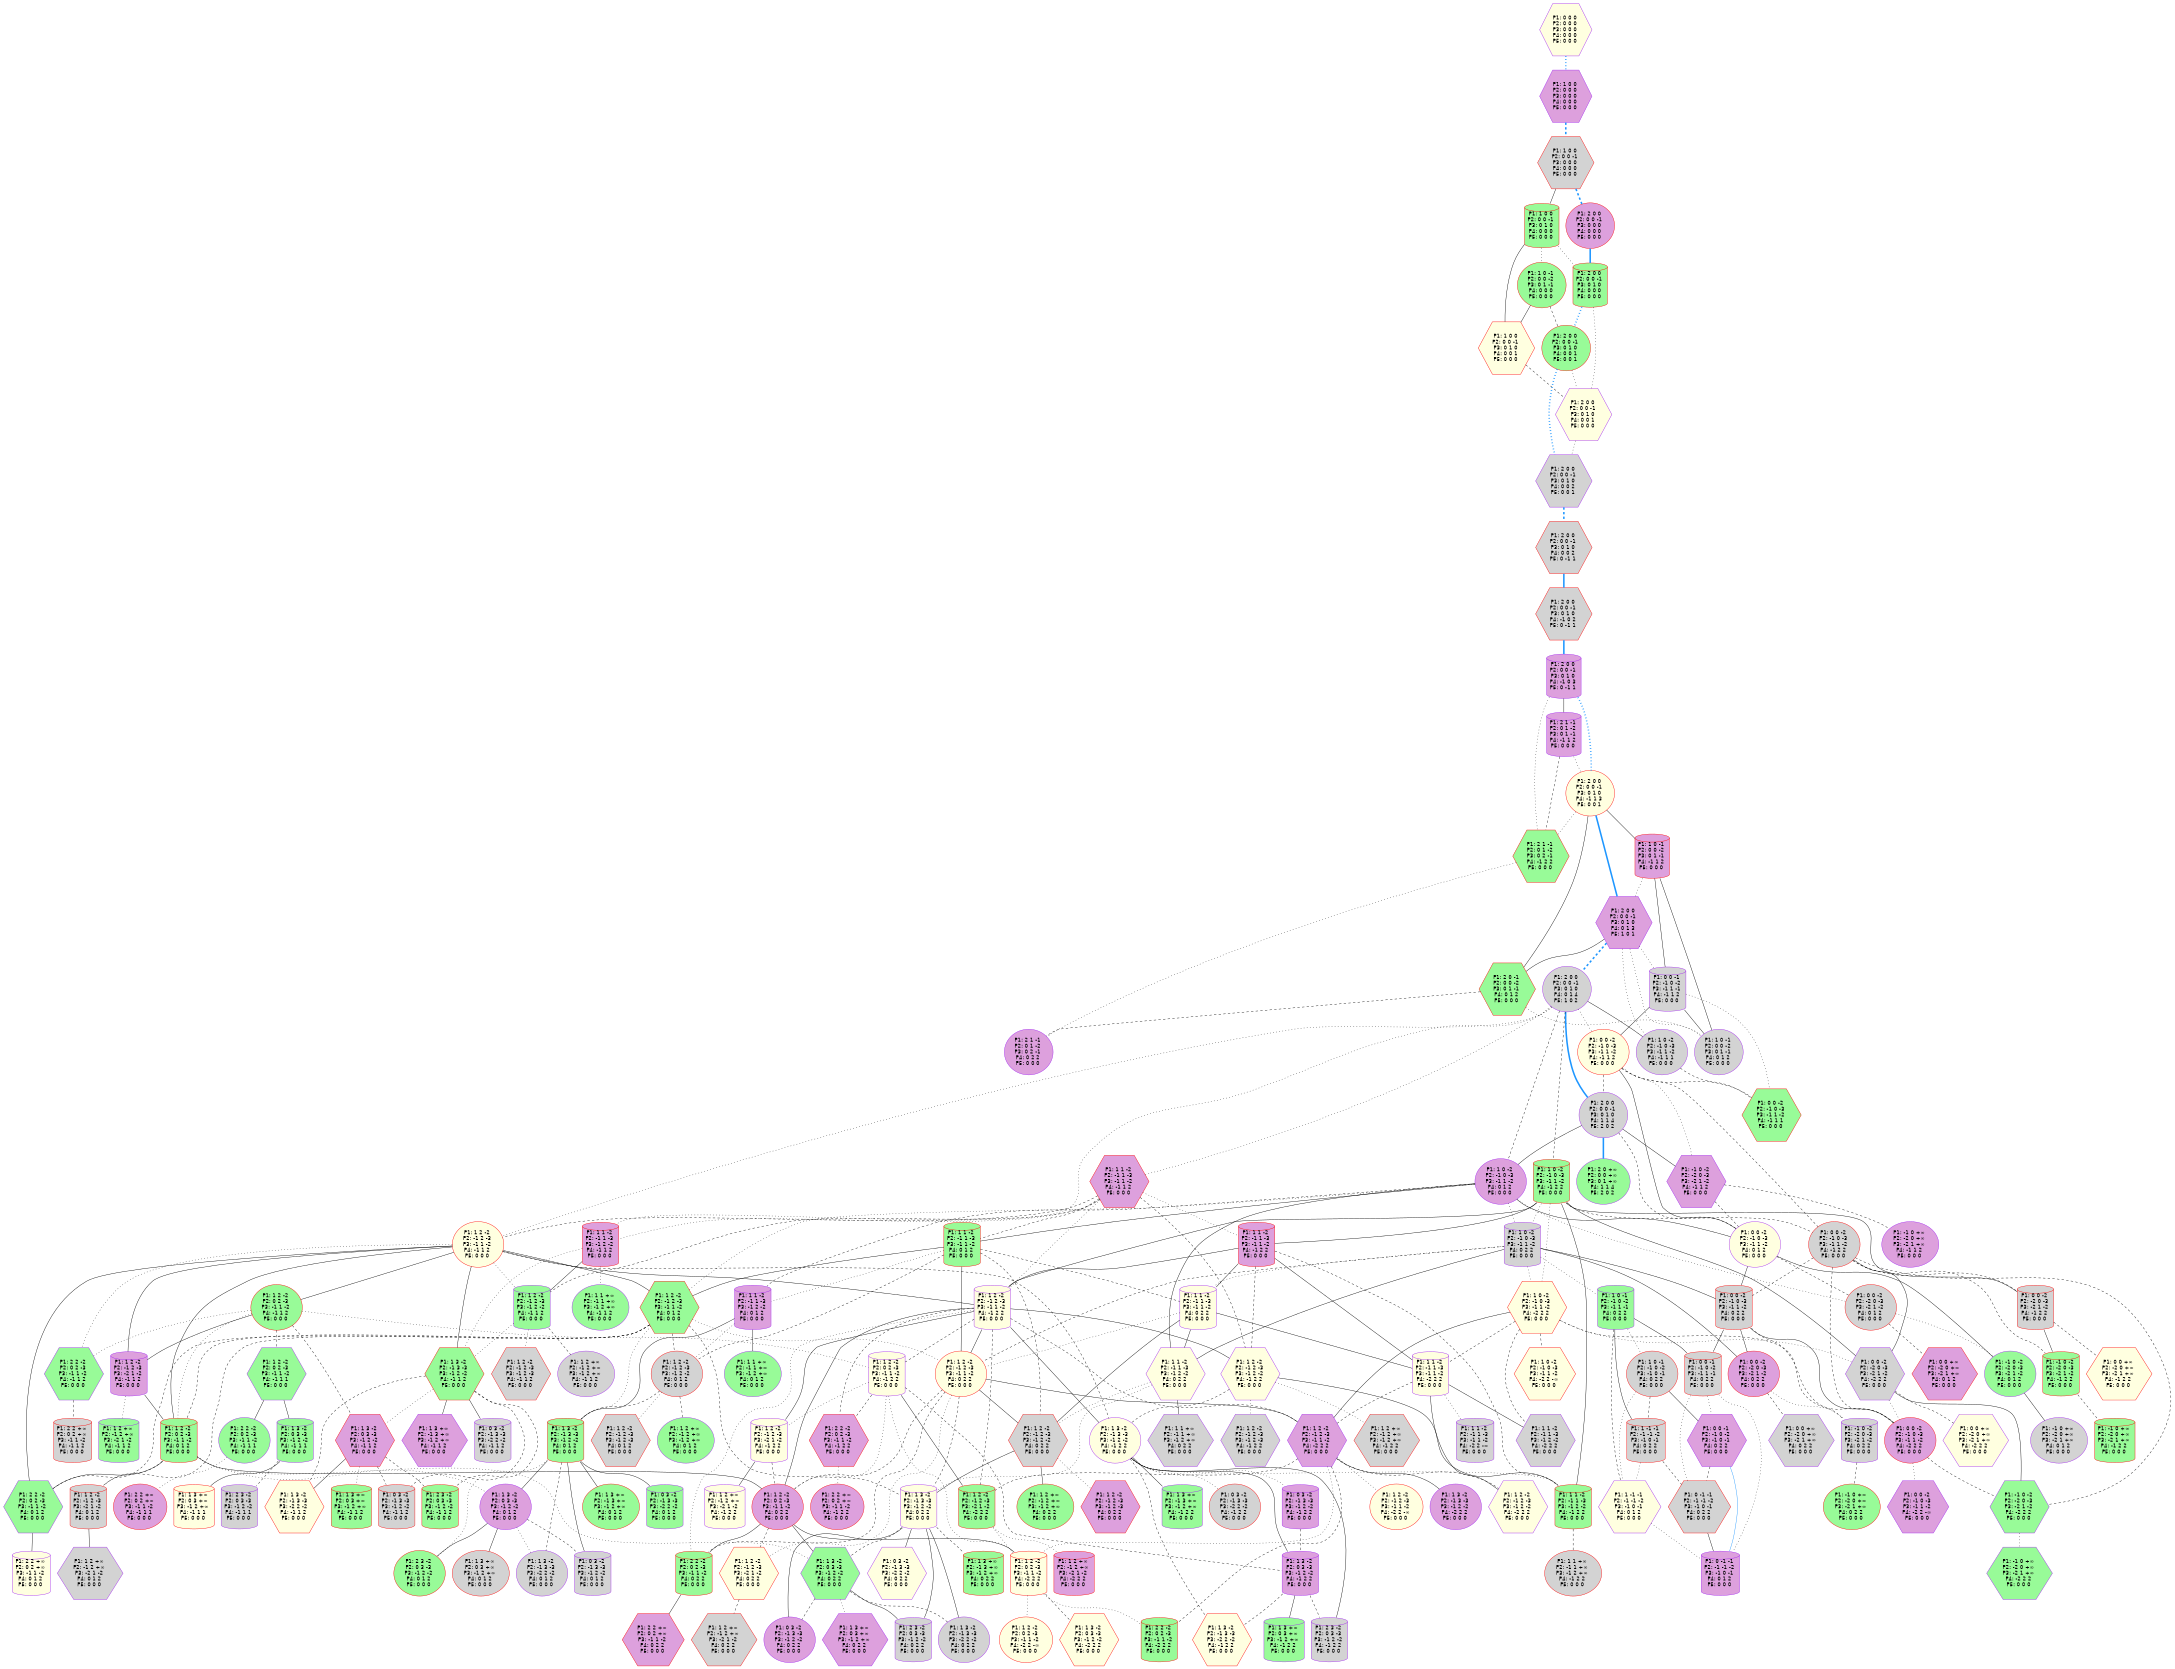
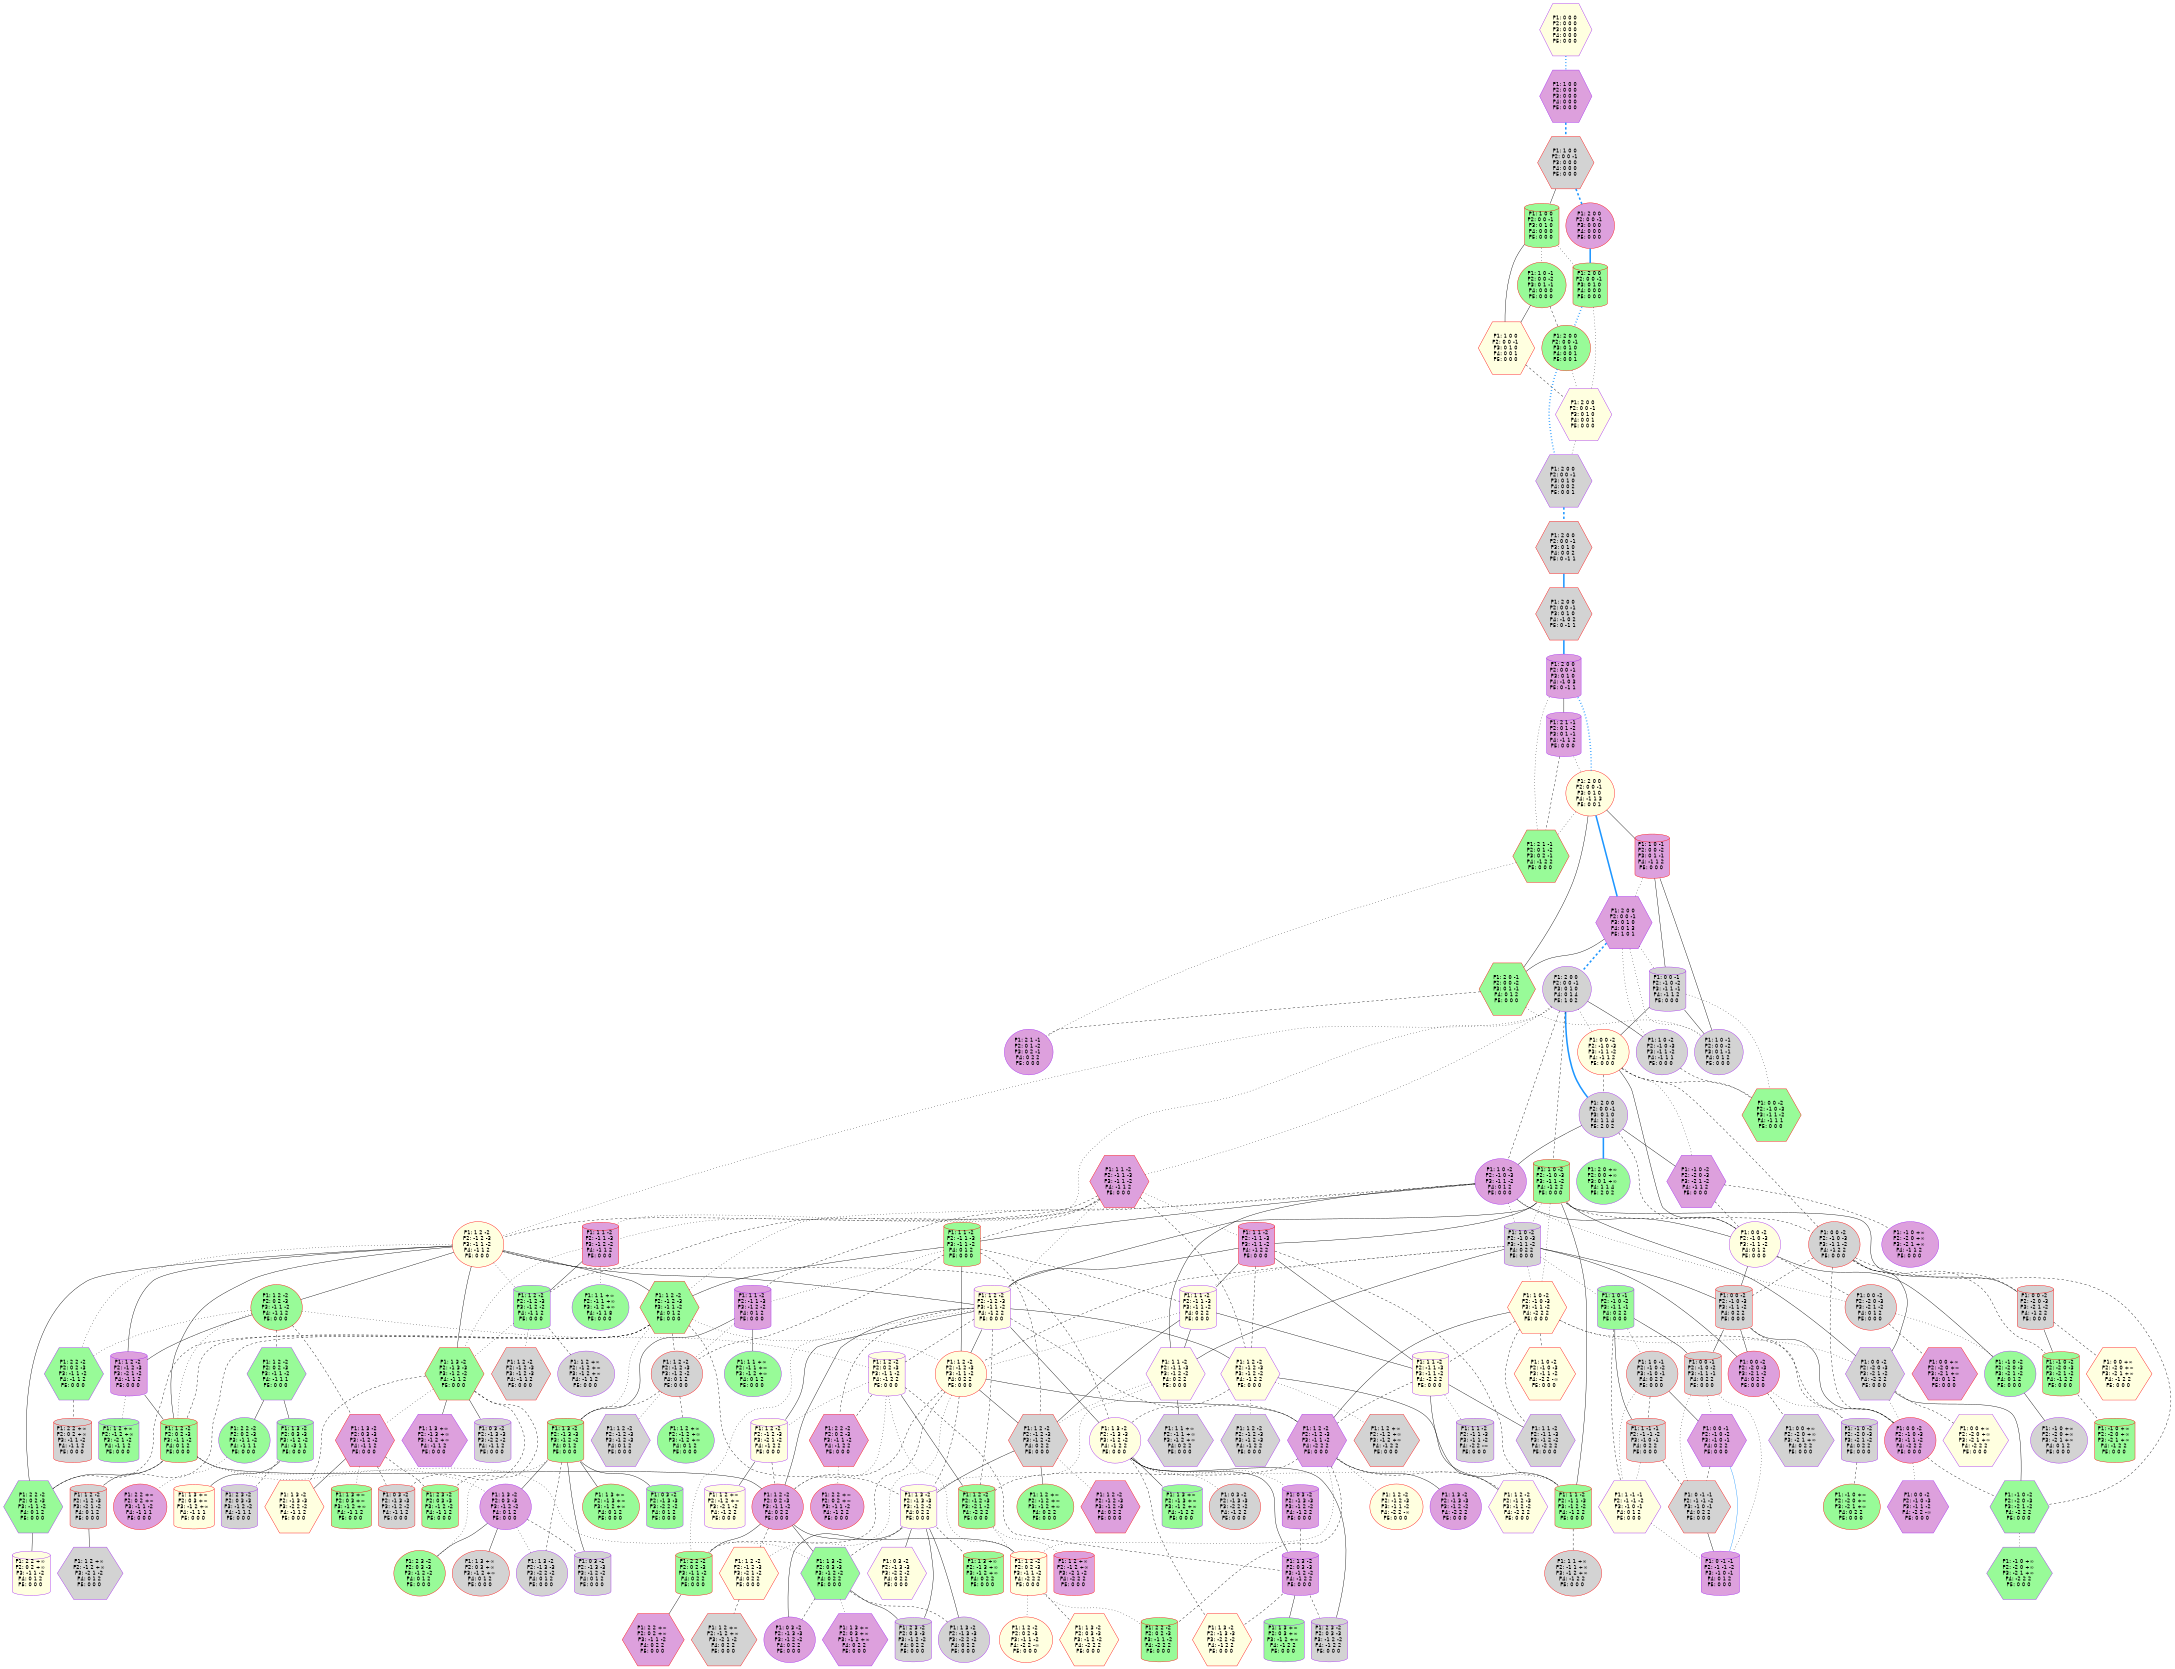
(601, 1307) -> (601, 1307)
(295, 1440) -> (295, 1440)
(621, 1440) -> (621, 1440)
